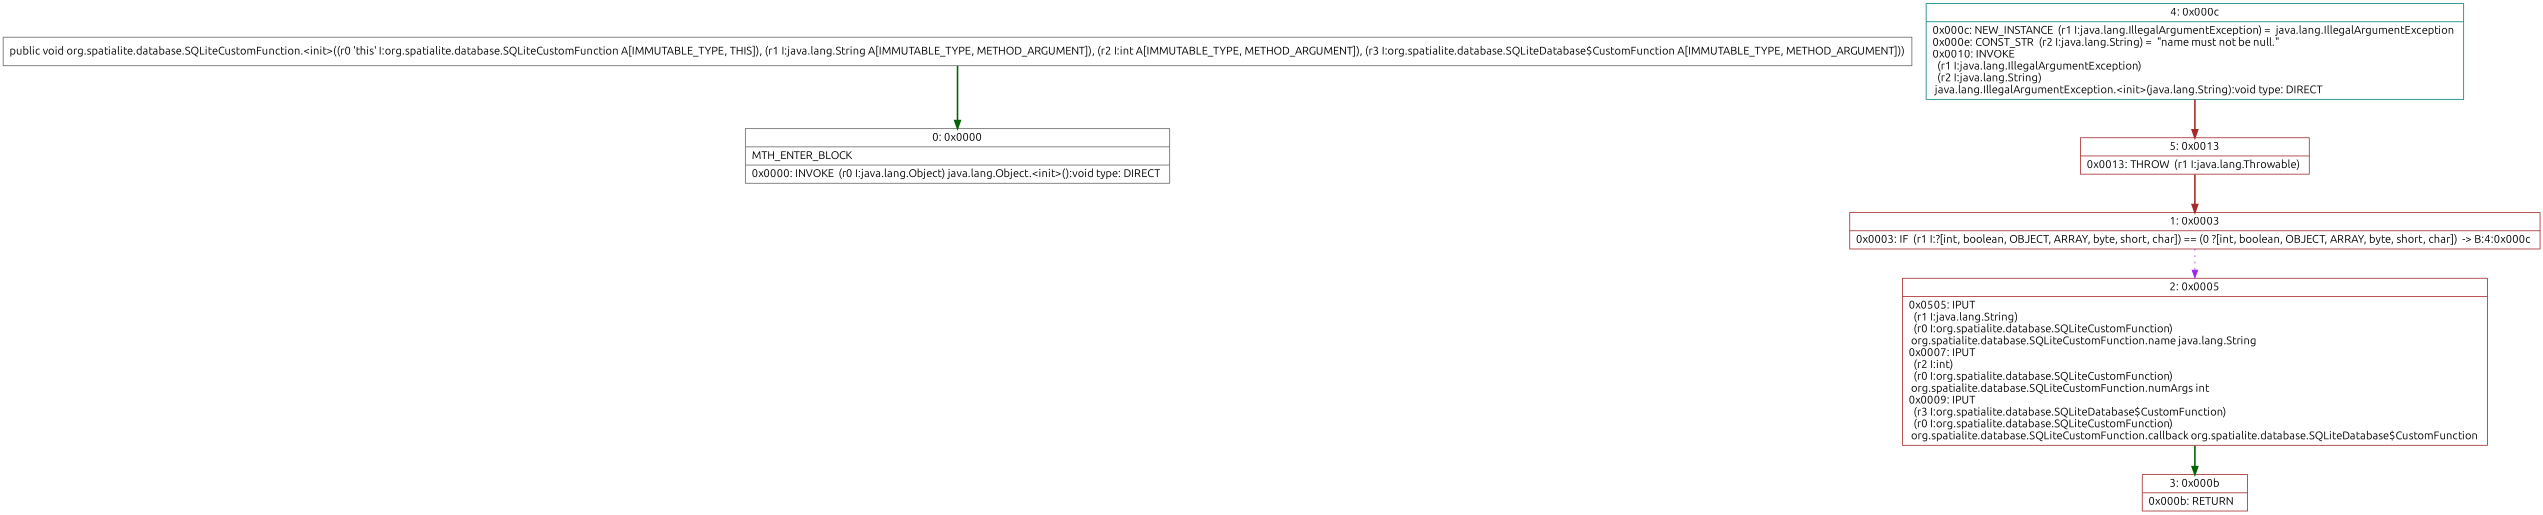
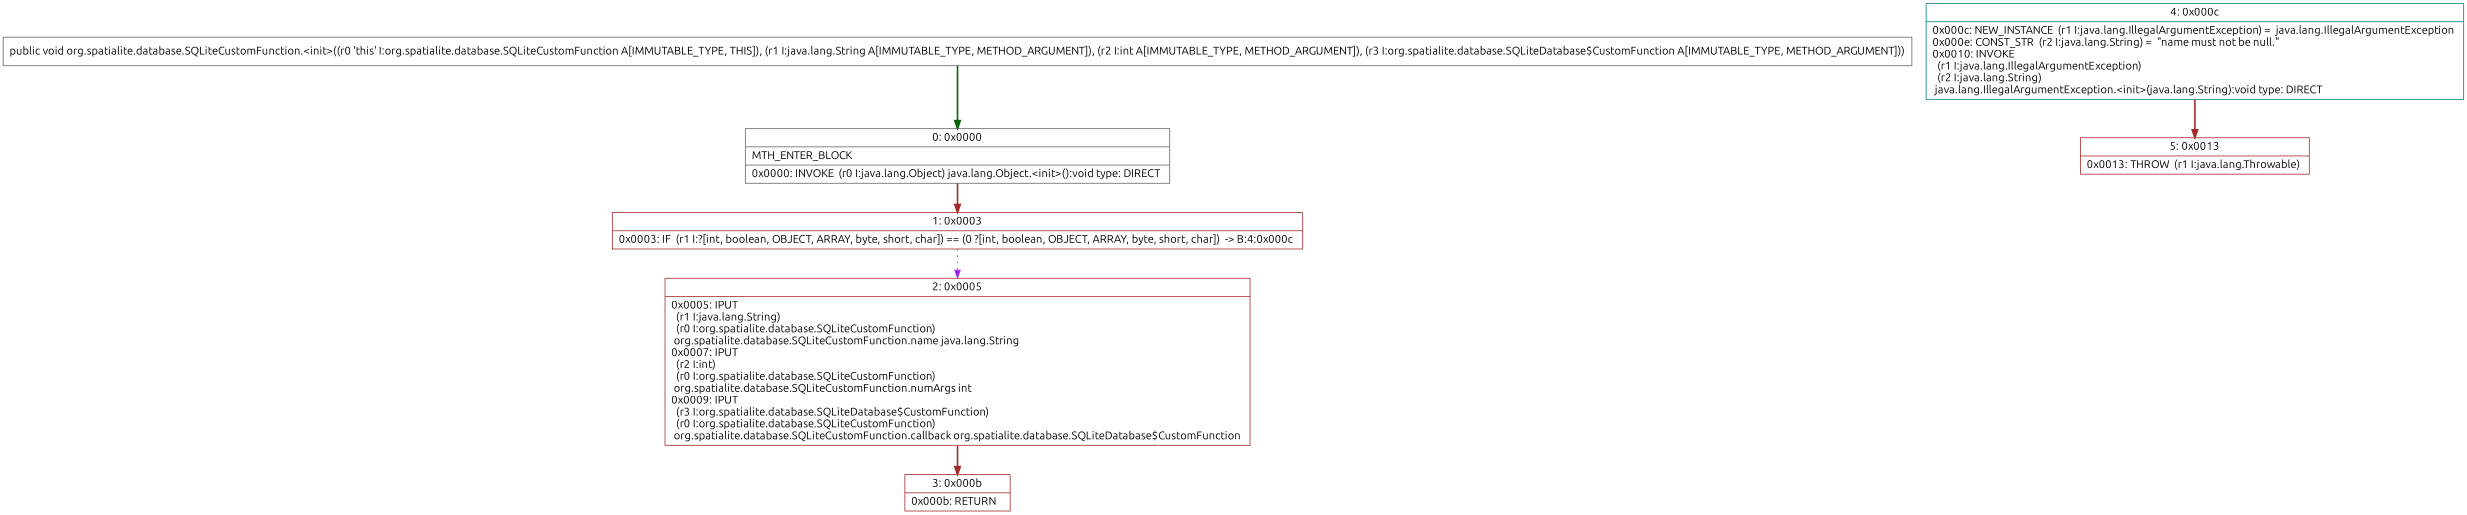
(2195, 189) -> (958, 194)
(1945, 305) -> (707, 305)
(2195, 456) -> (958, 456)
